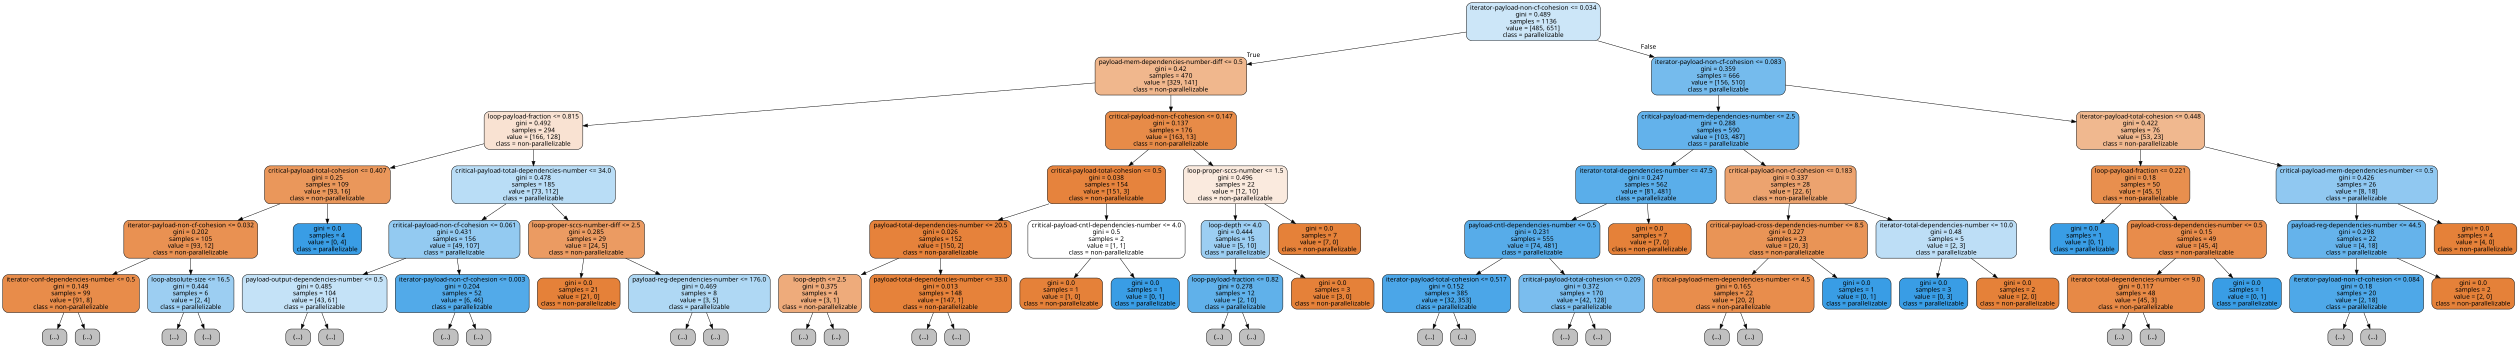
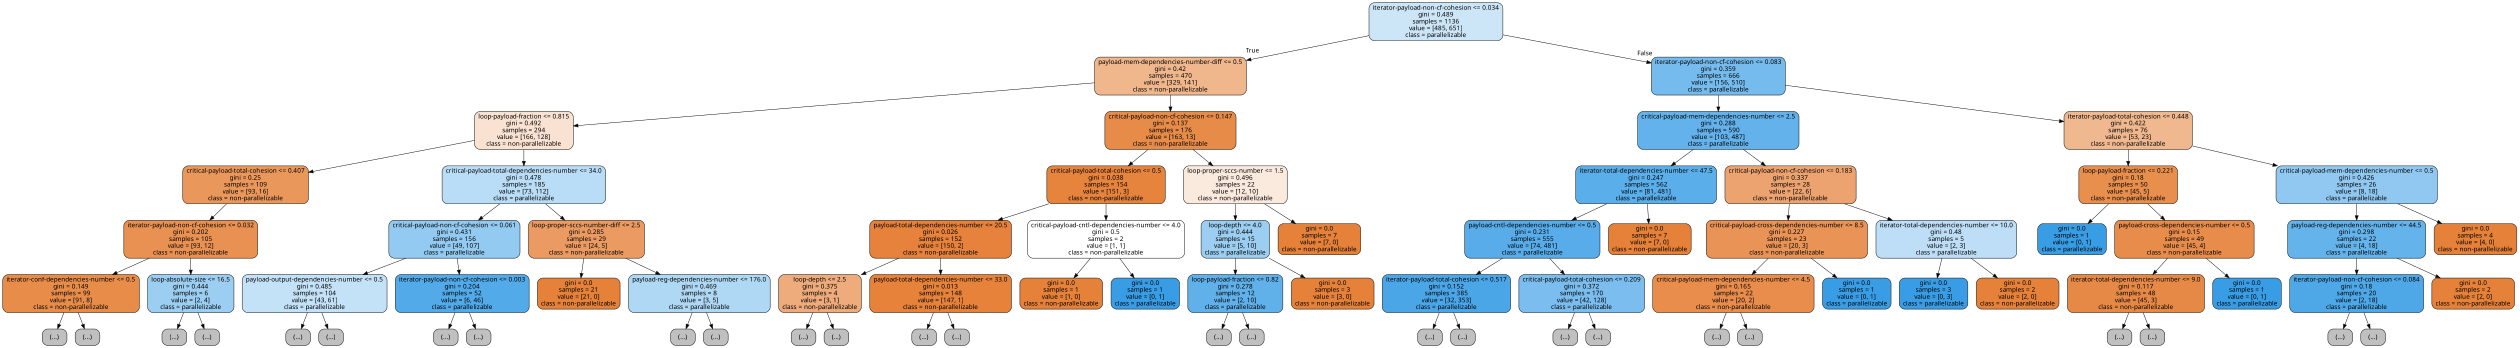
(327, 239) -> none
